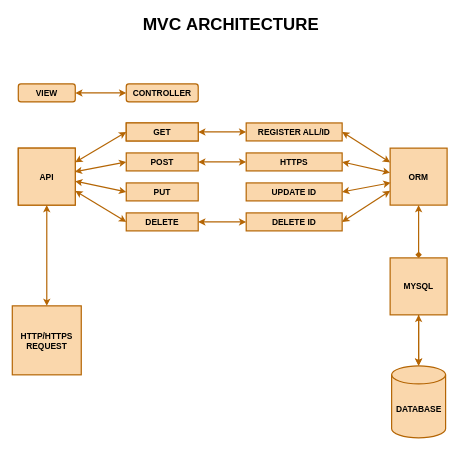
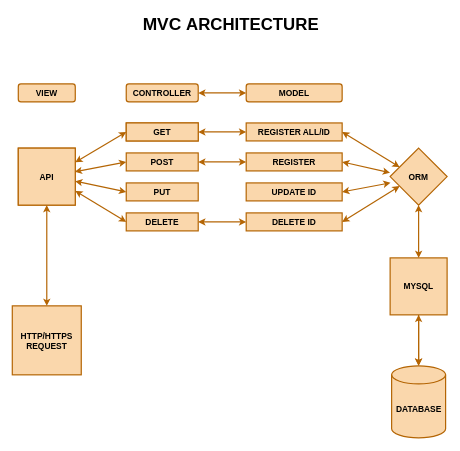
(100, 93) -> none
none -> (222, 93)
none -> (294, 93)
(294, 162) -> (294, 162)
(419, 176) -> (419, 176)
(419, 250) -> (419, 251)
